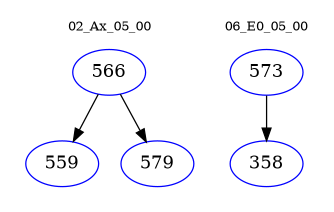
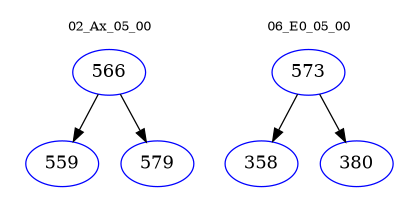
none -> (357, 164)
